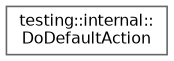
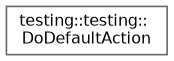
(87, 31) -> (87, 31)
